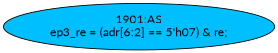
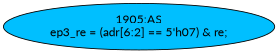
(139, 27) -> (139, 27)
